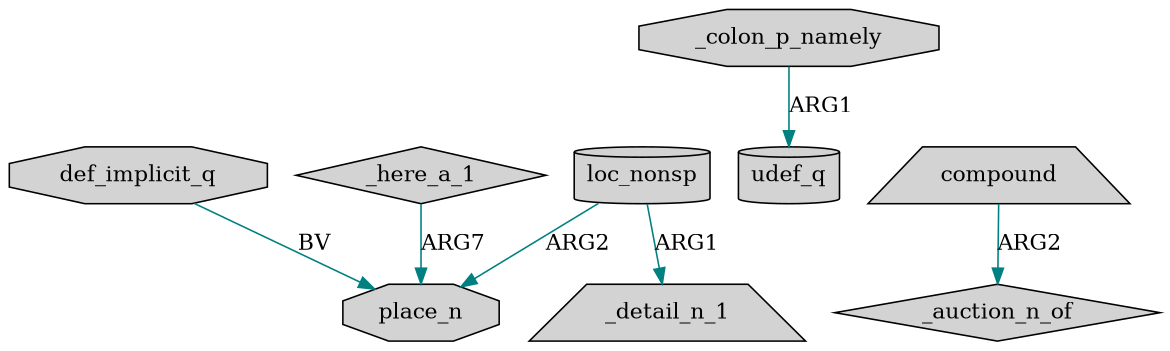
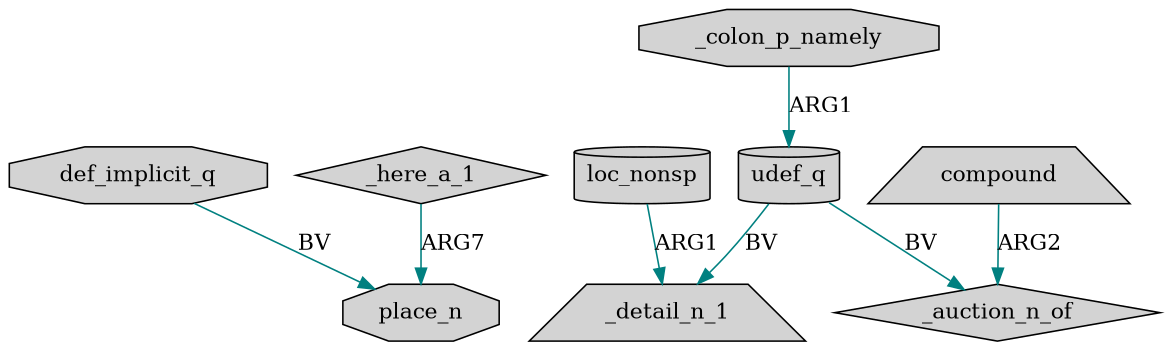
none -> (740, 239)
(537, 241) -> none
none -> (890, 242)
